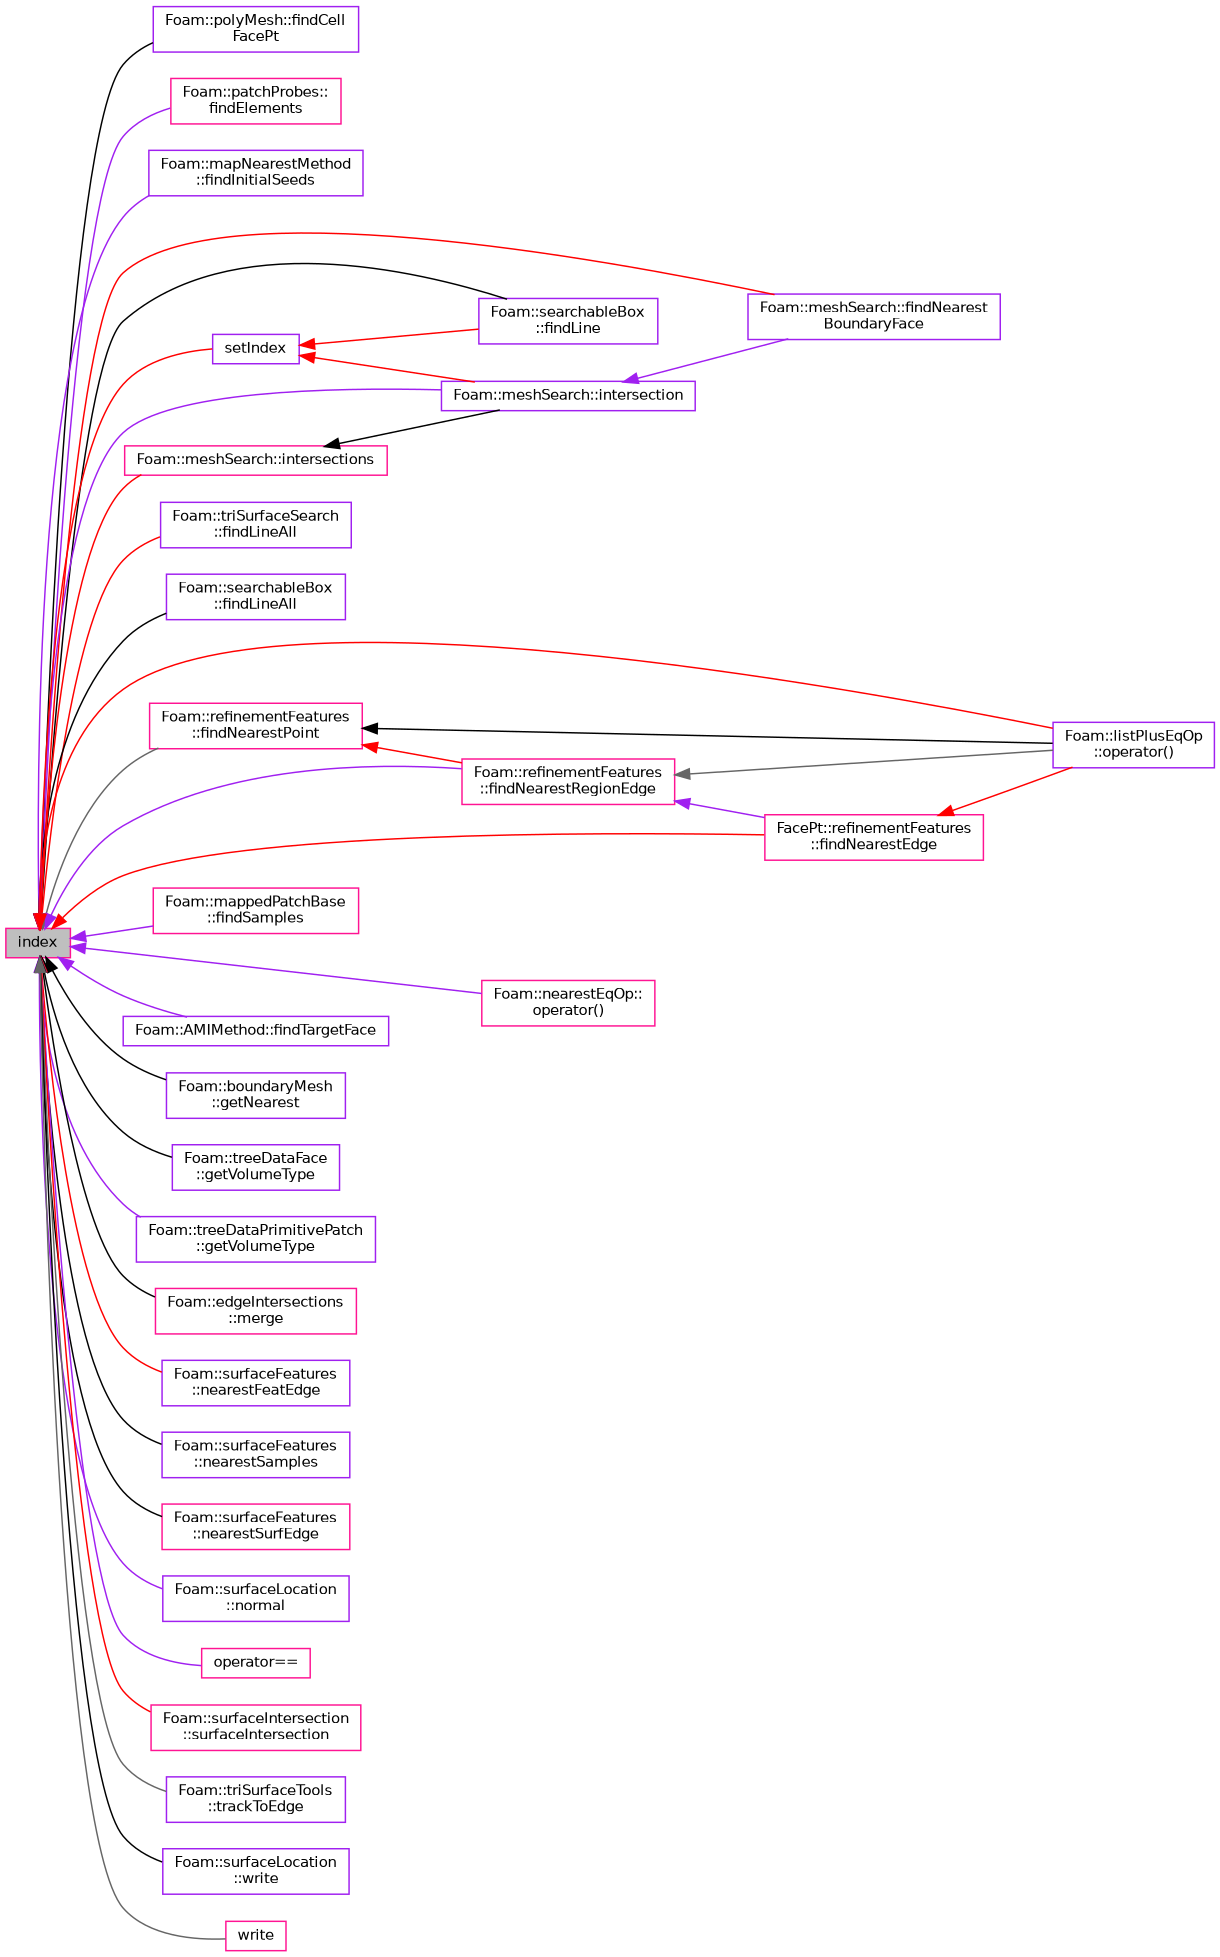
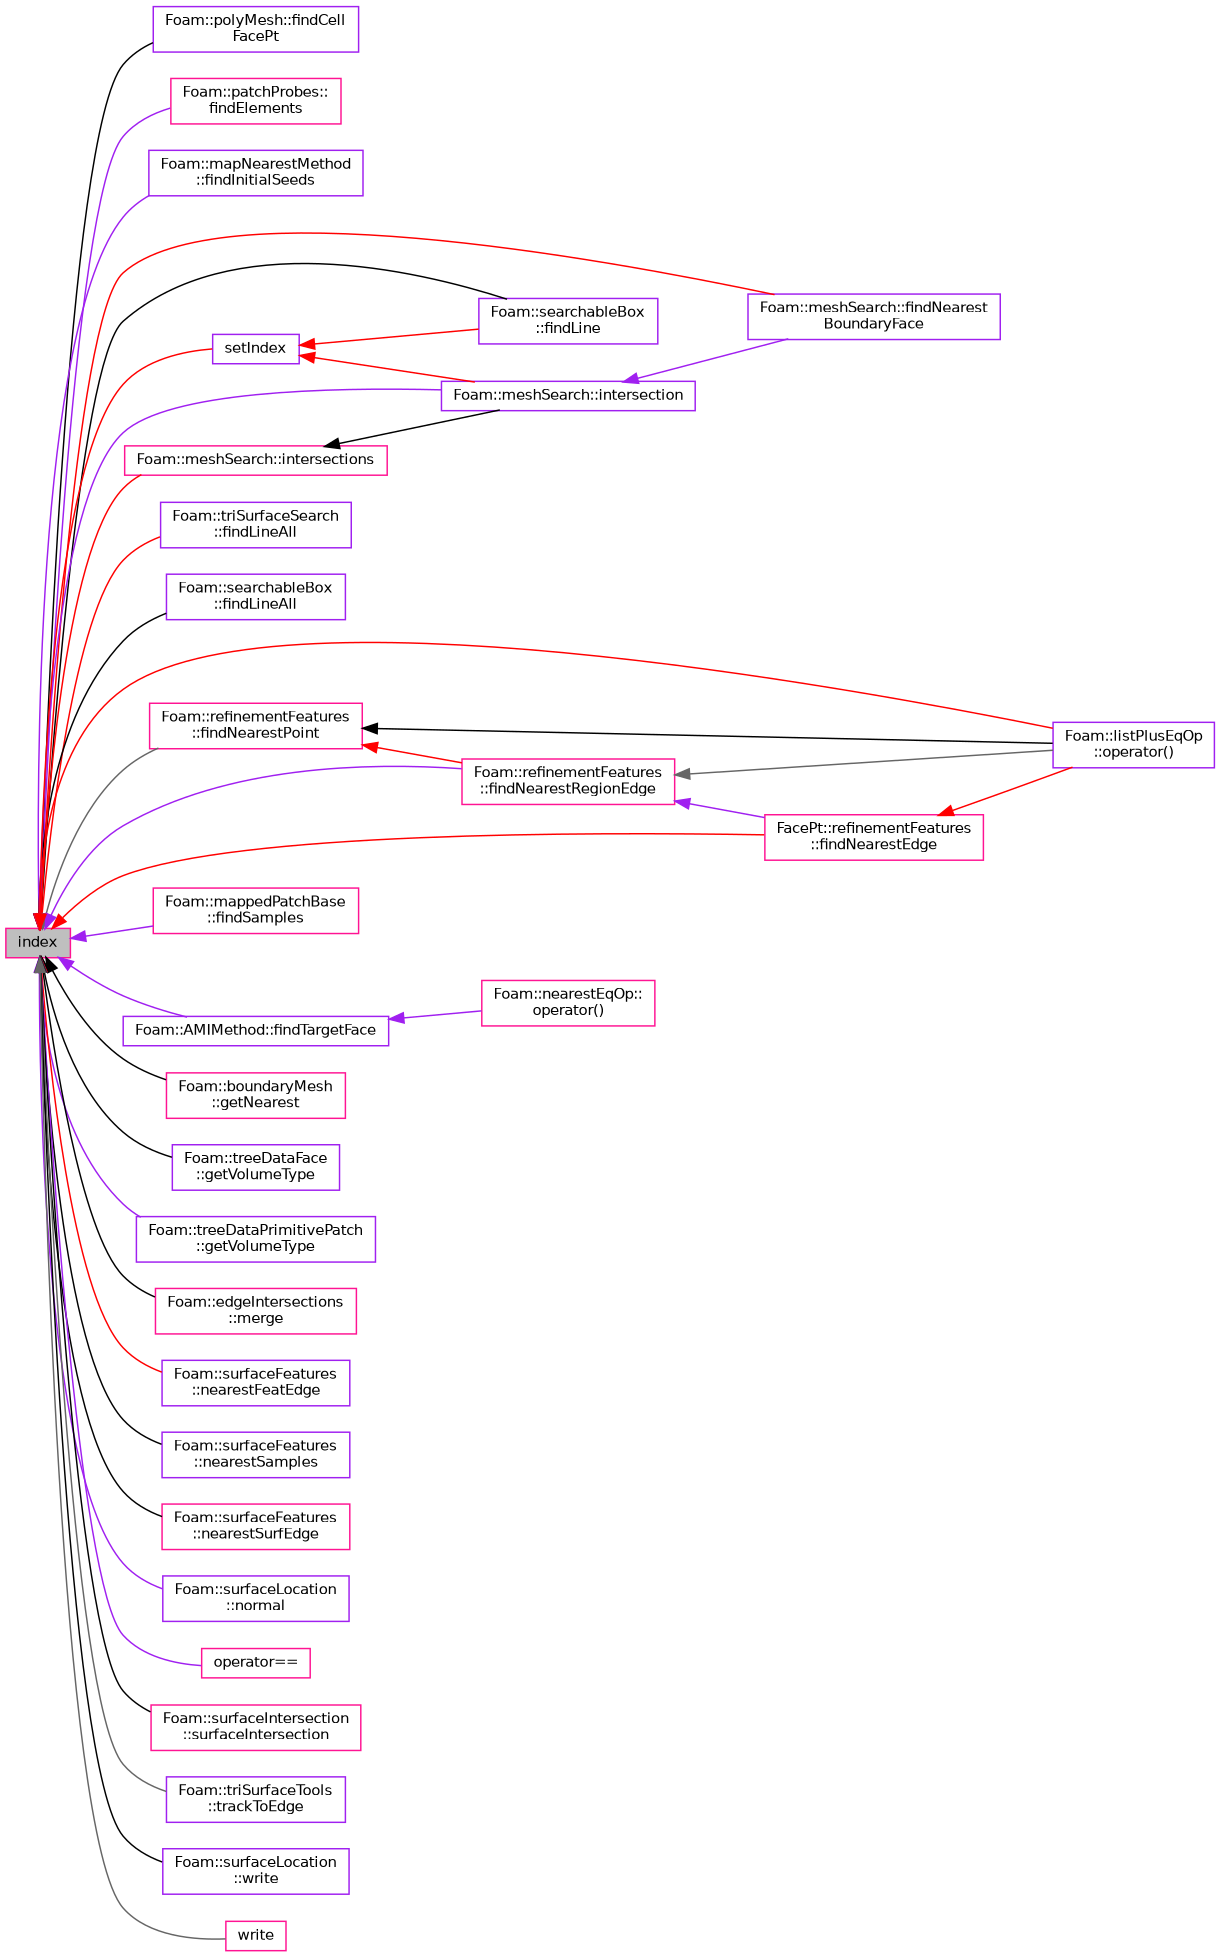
(283, 971) -> (443, 1014)
(256, 1096) -> (256, 1096)
(66, 1352) -> (66, 1352)
